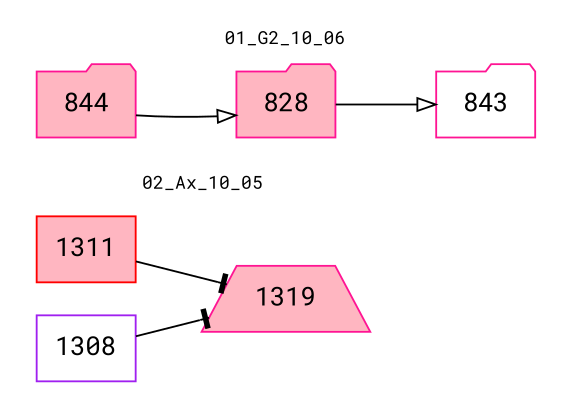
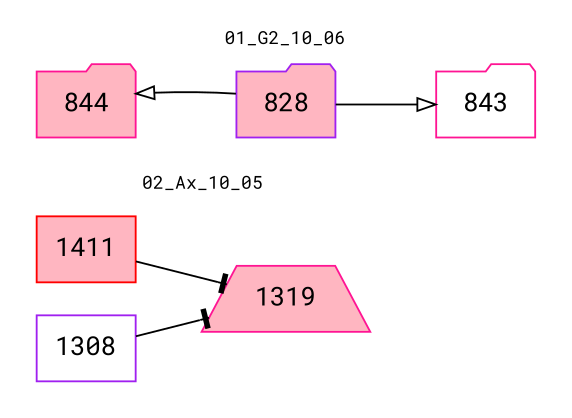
(286, 104) -> (286, 104)
(177, 117) -> (195, 92)
(86, 249) -> (86, 249)
